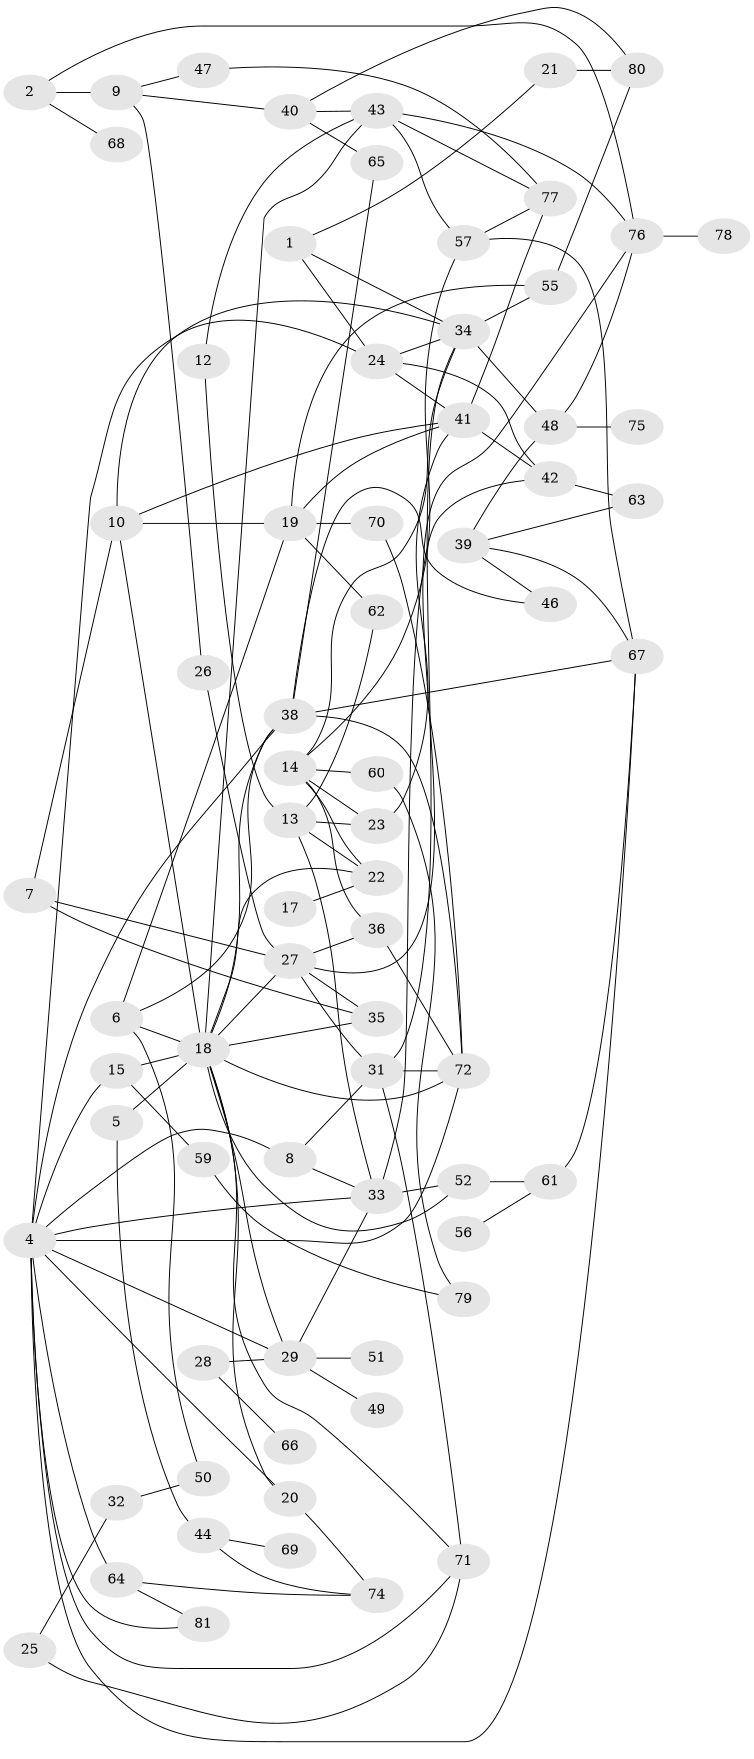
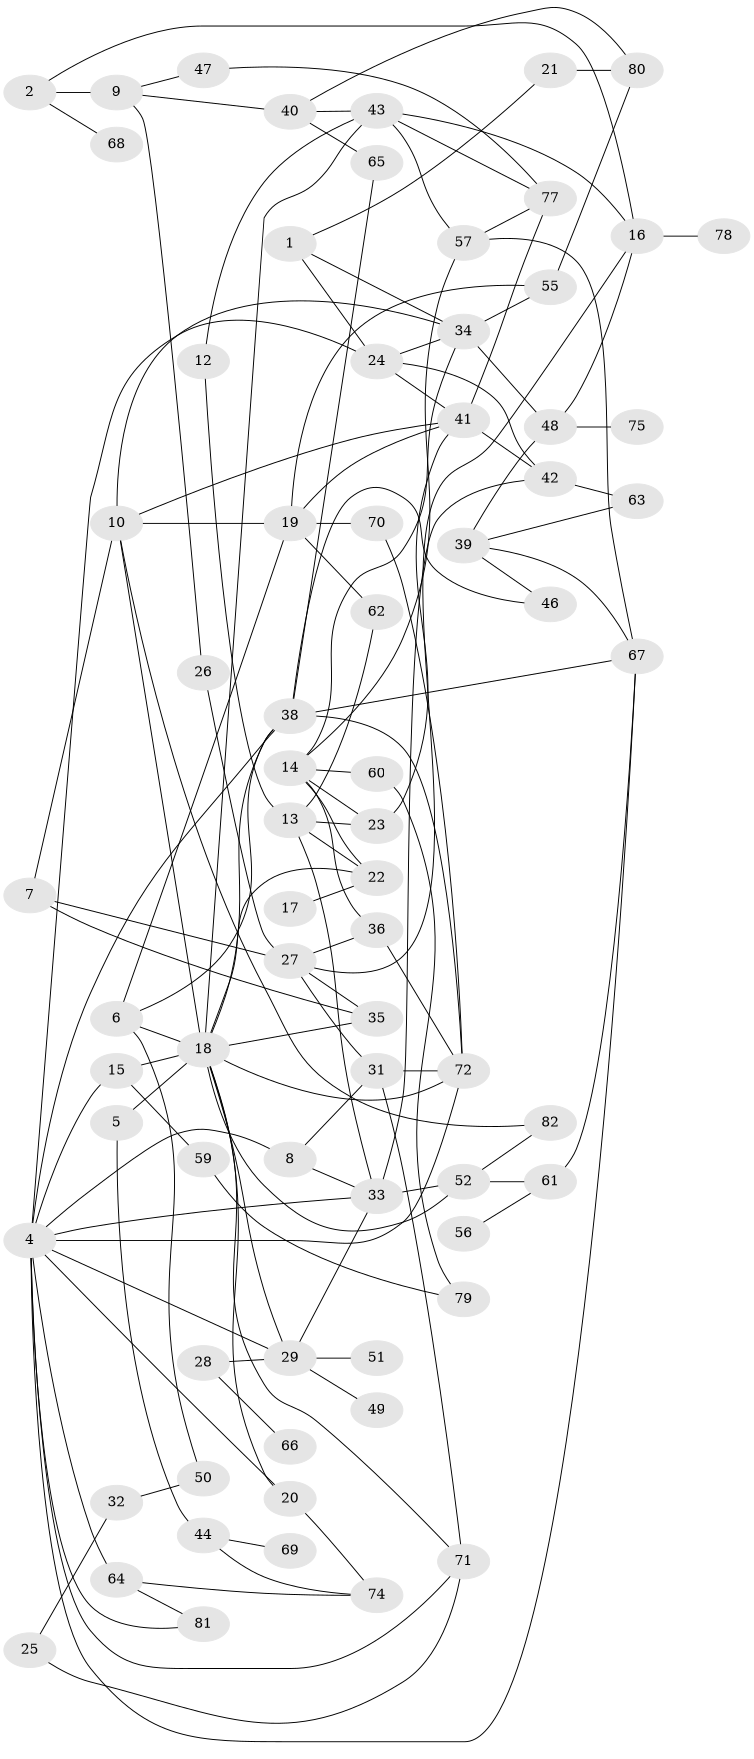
(637, 236) -> (637, 236)
(430, 704) -> none
(247, 1005) -> none
none -> (550, 1123)
